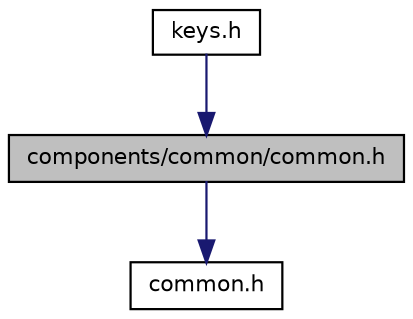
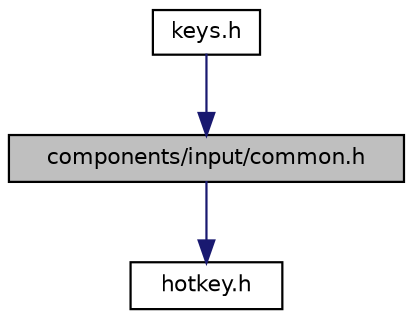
(206, 158) -> (206, 158)
(206, 286) -> (206, 286)
